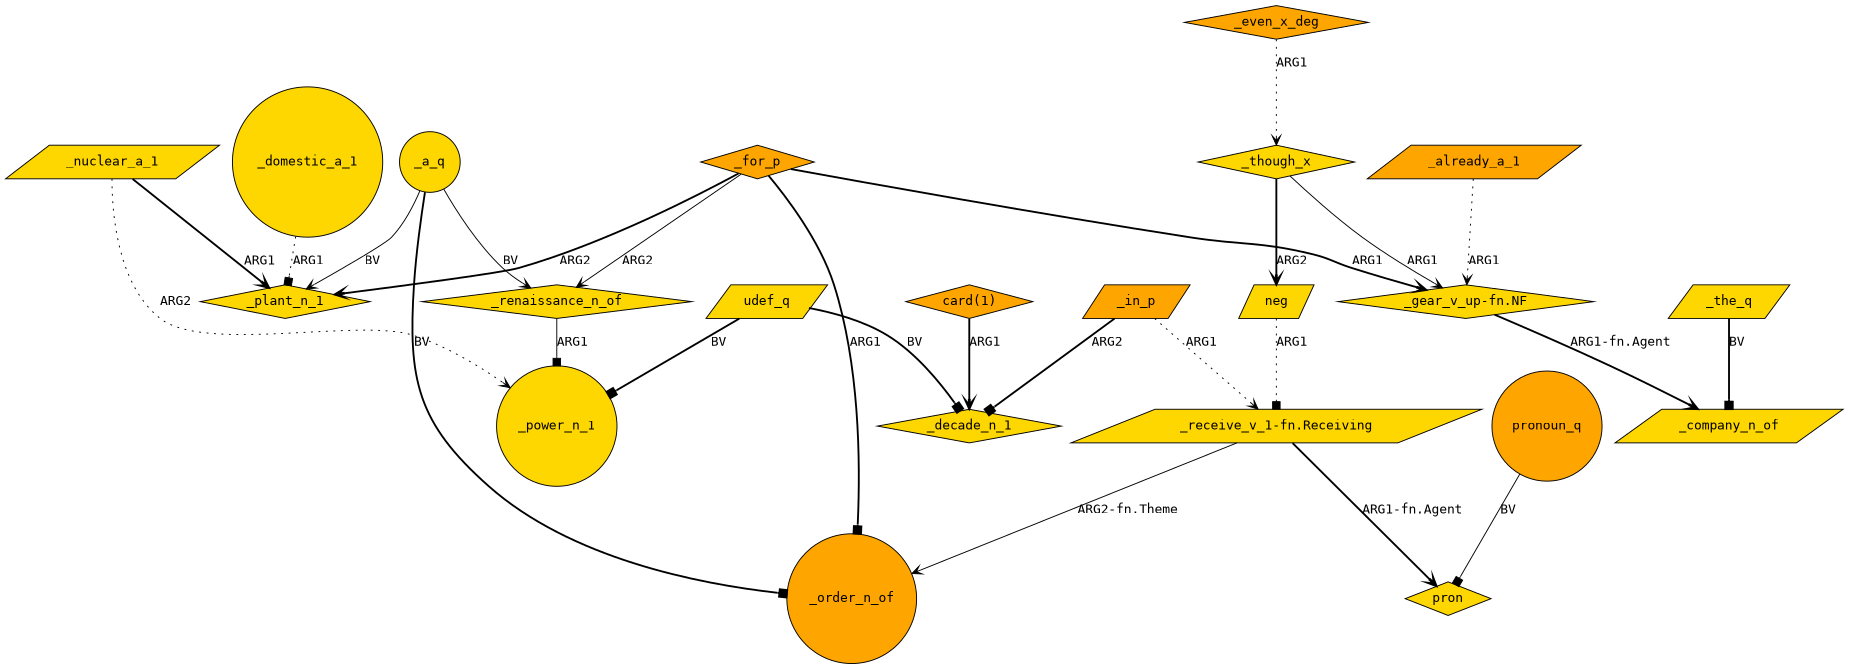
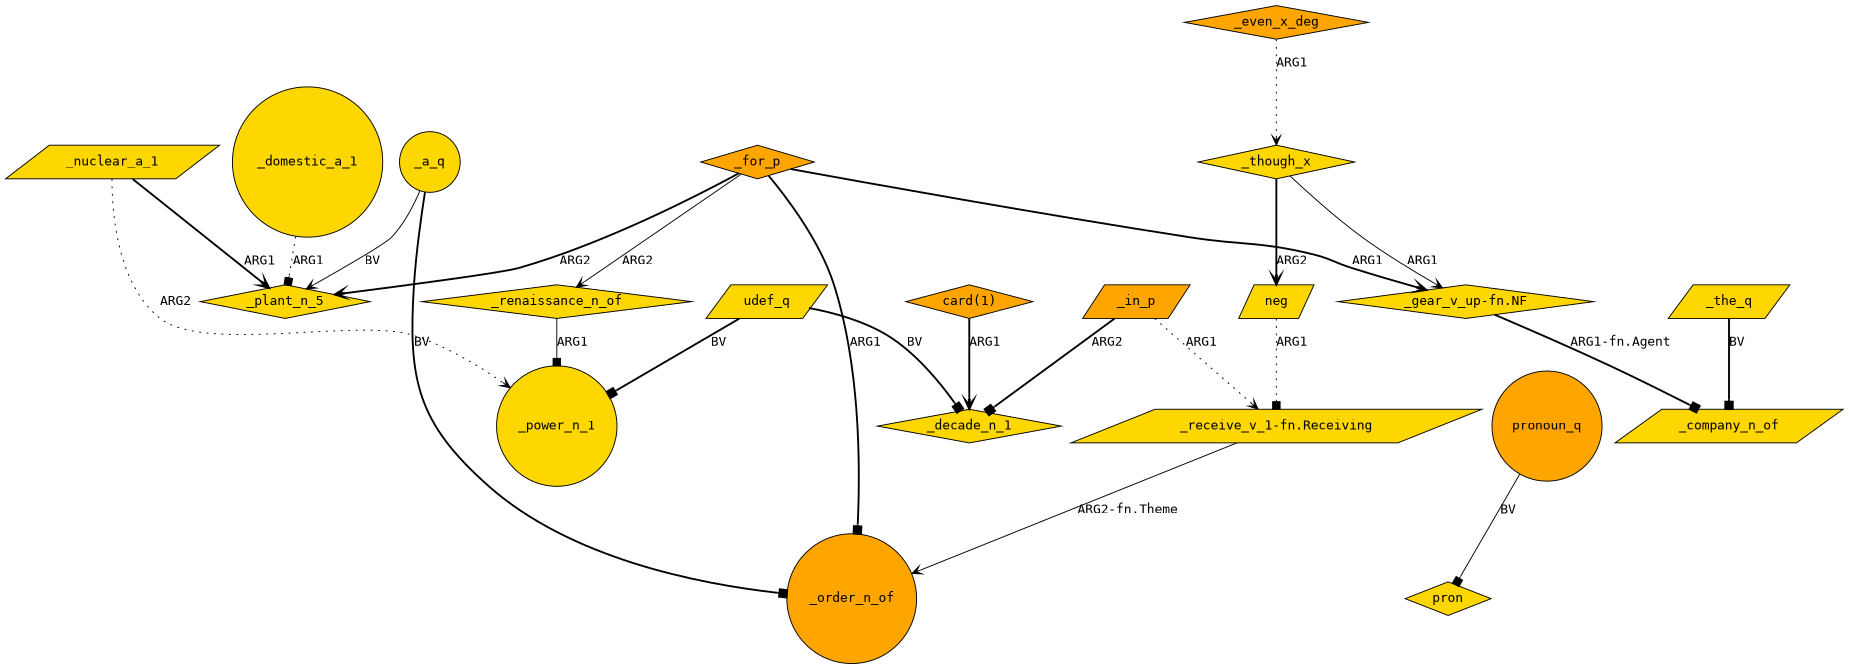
(1474, 162) -> none
(478, 241) -> none
(285, 302) -> (285, 302)
(1593, 358) -> (1593, 358)
(1361, 511) -> none
